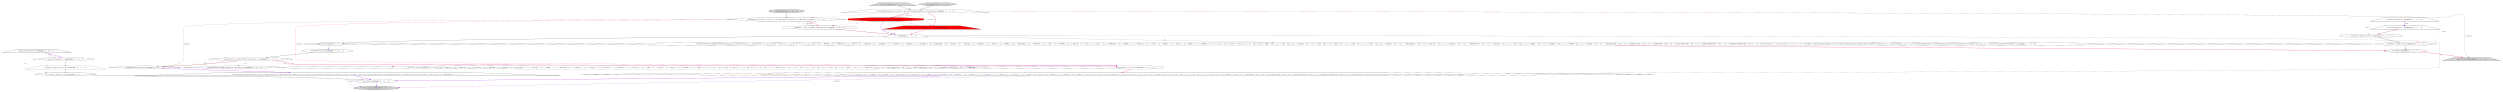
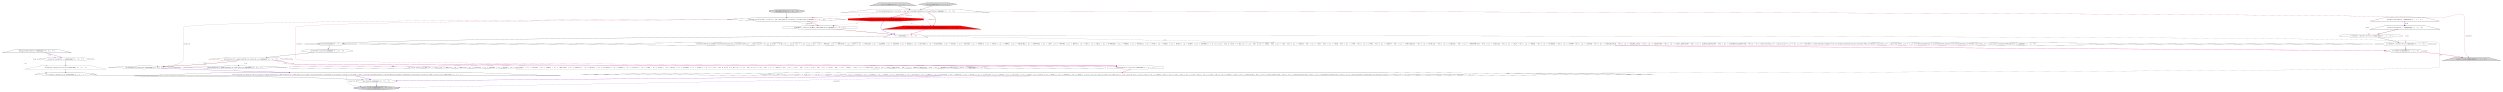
(2440, 34) -> (2405, 35)
